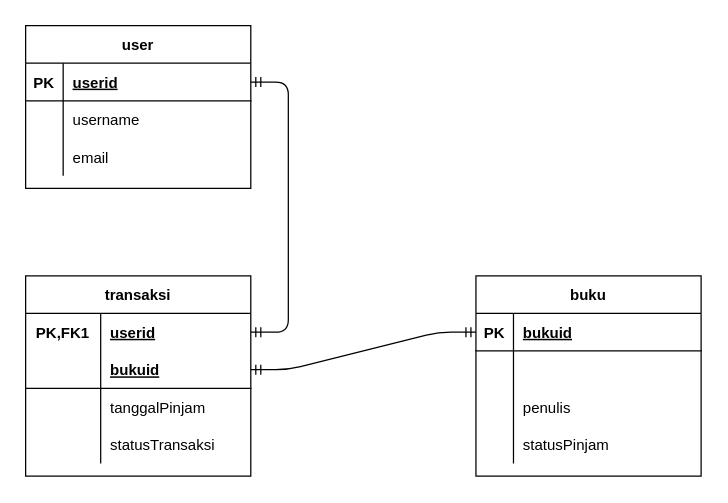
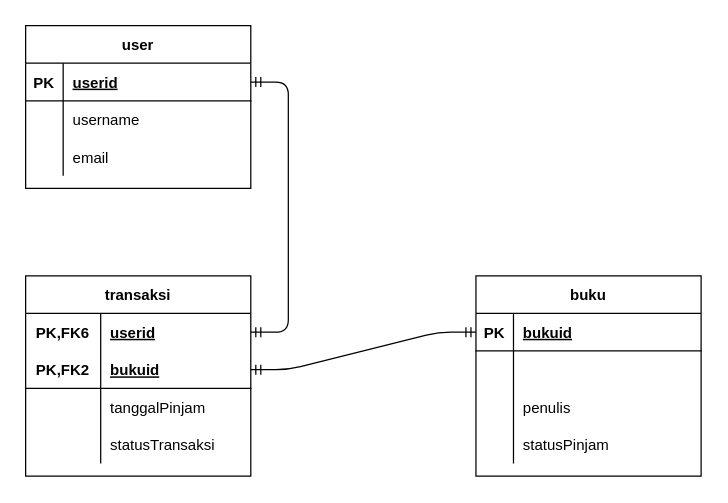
(63, 333) -> (63, 333)
none -> (63, 369)
